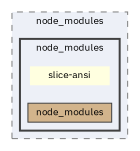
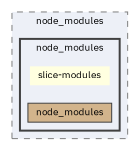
(70, 76) -> (70, 76)
